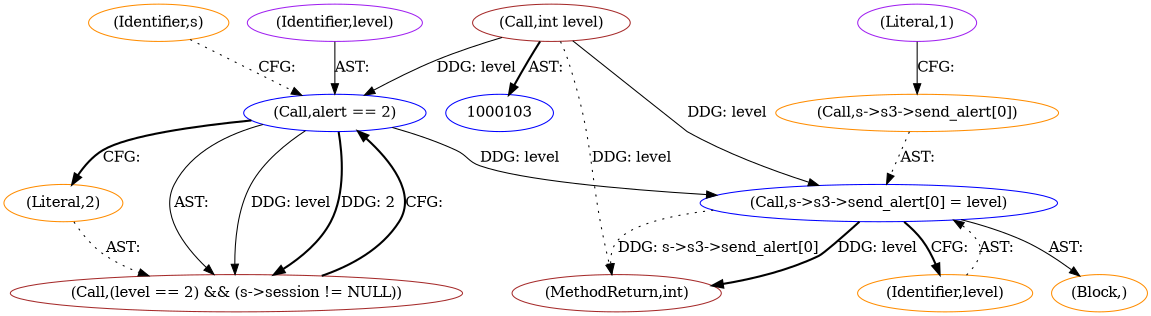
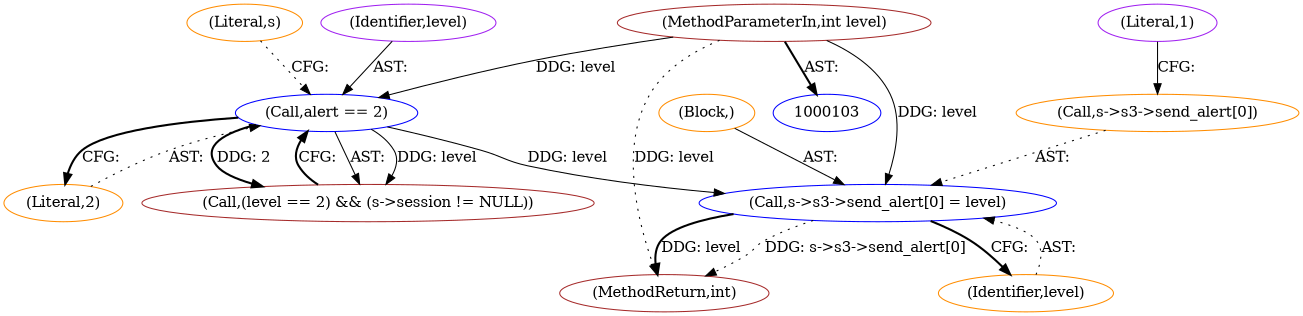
(159, 23) -> (245, 23)
(551, 23) -> (774, 23)
(1019, 239) -> (785, 154)
(102, 253) -> (168, 151)
